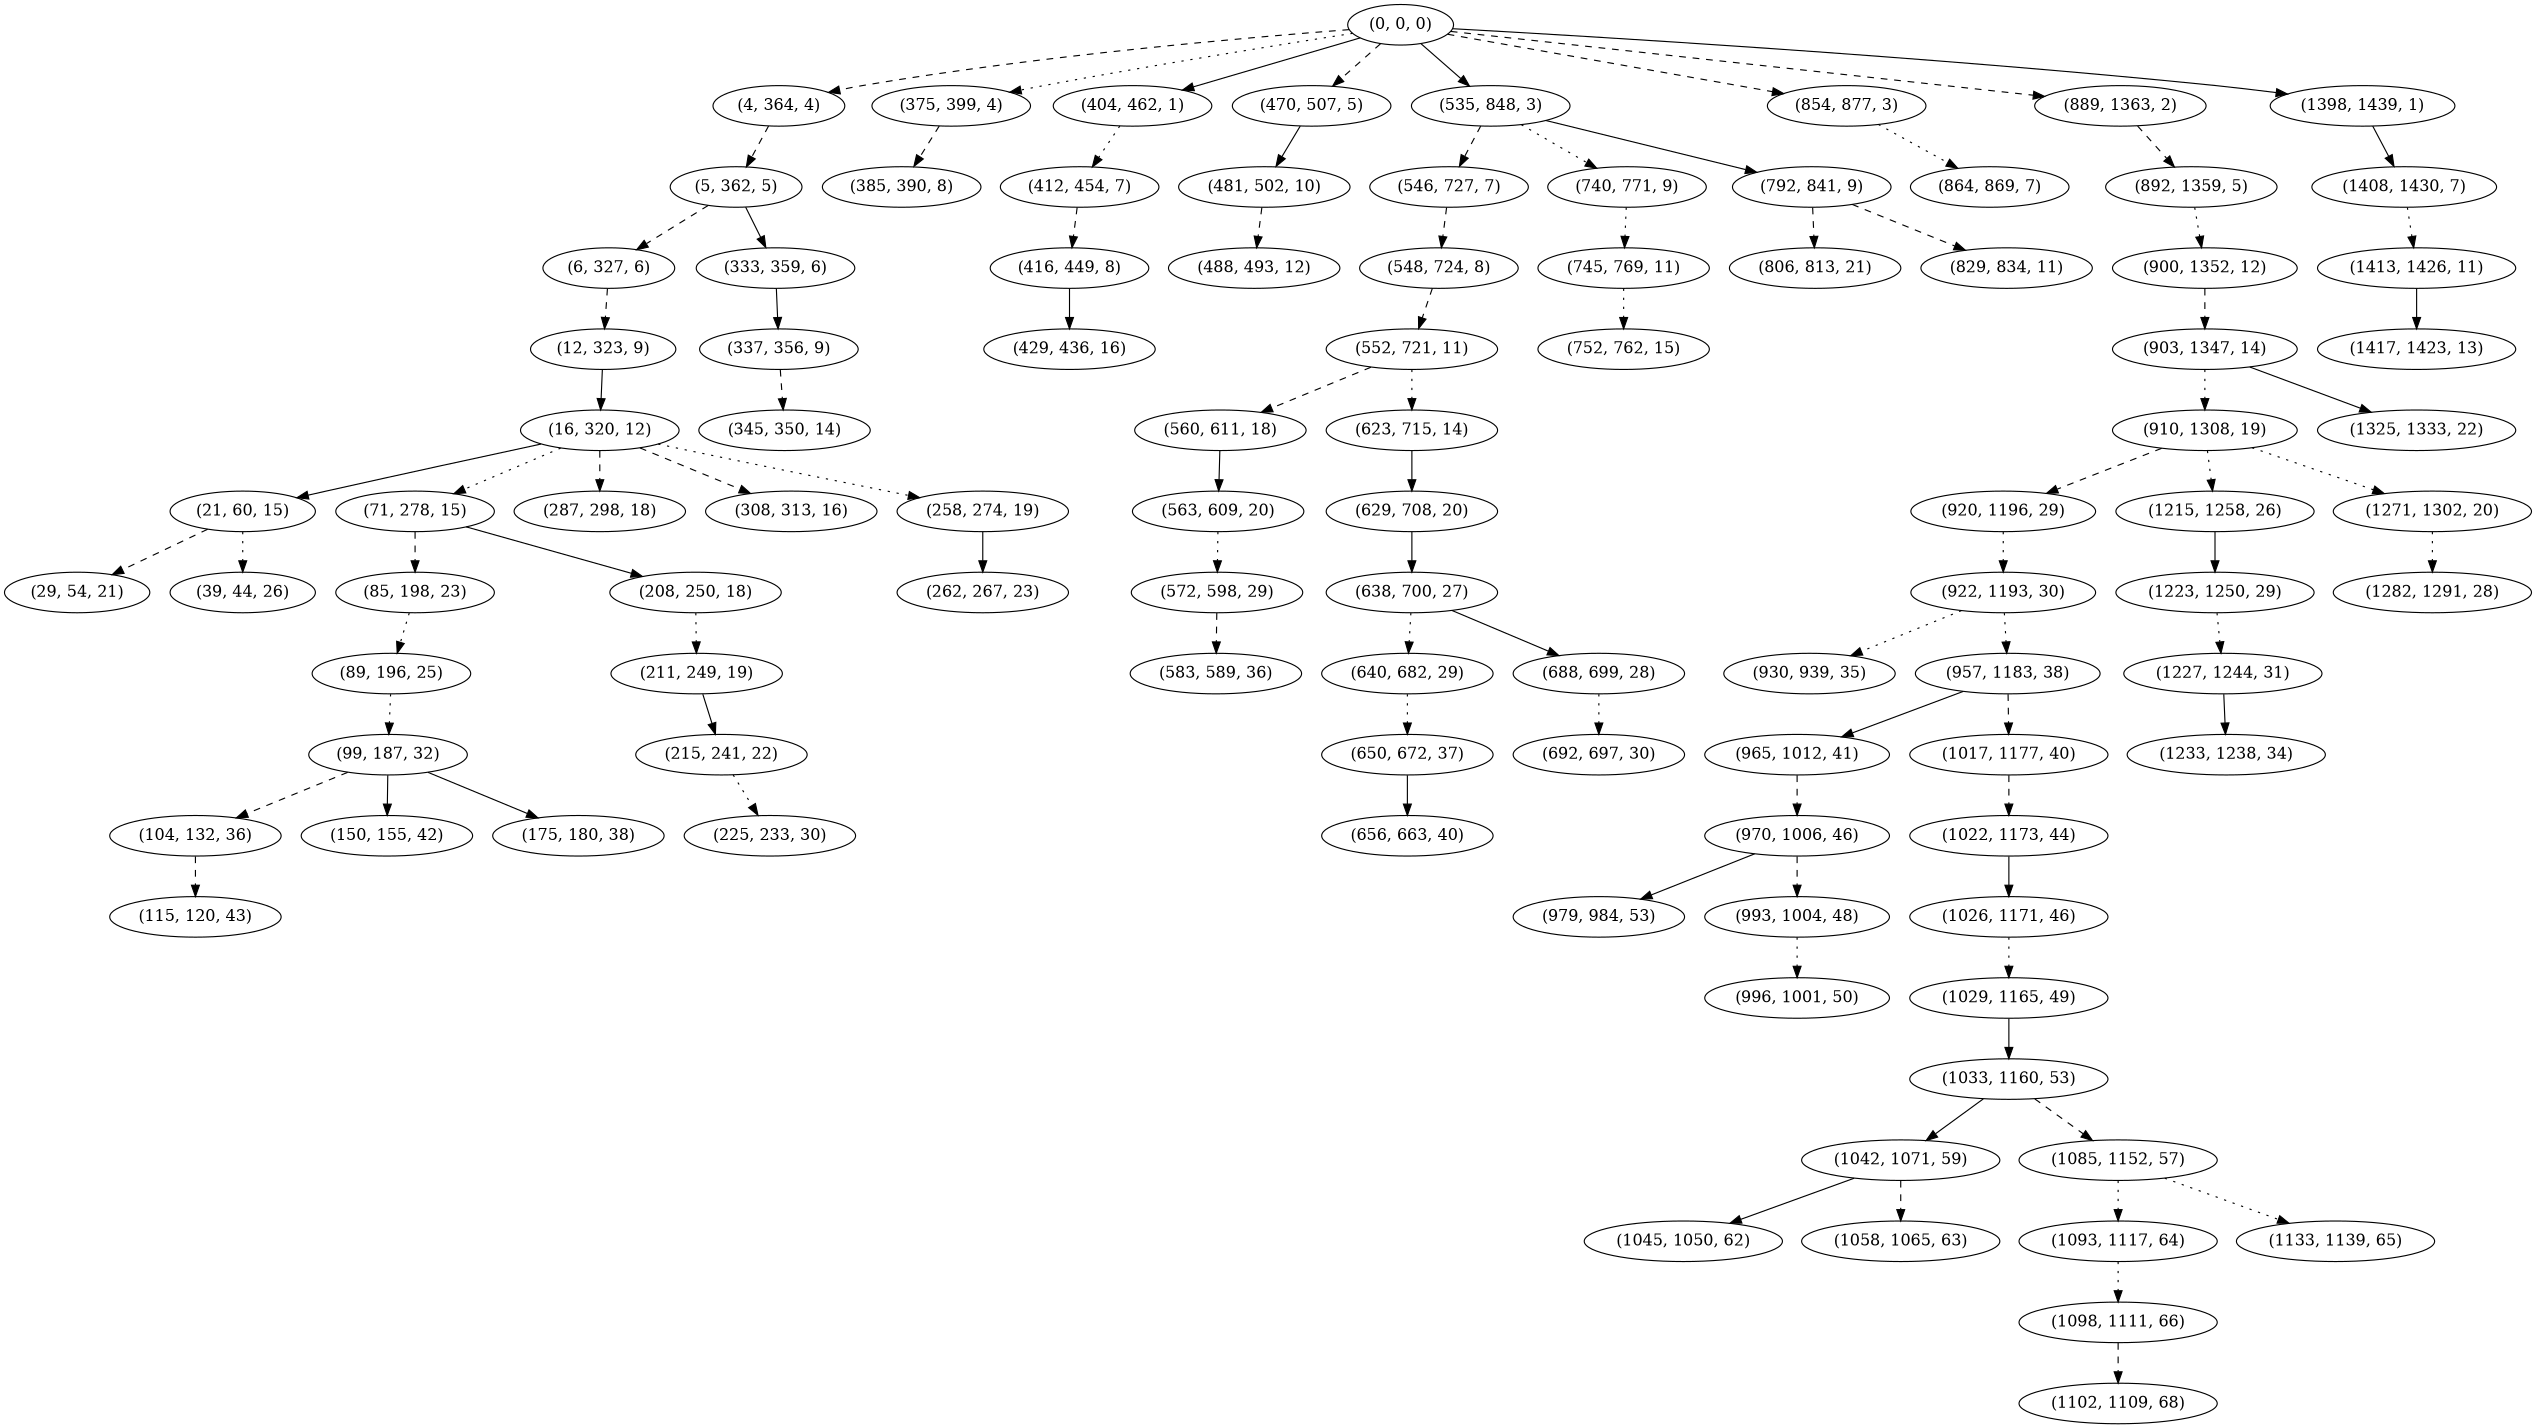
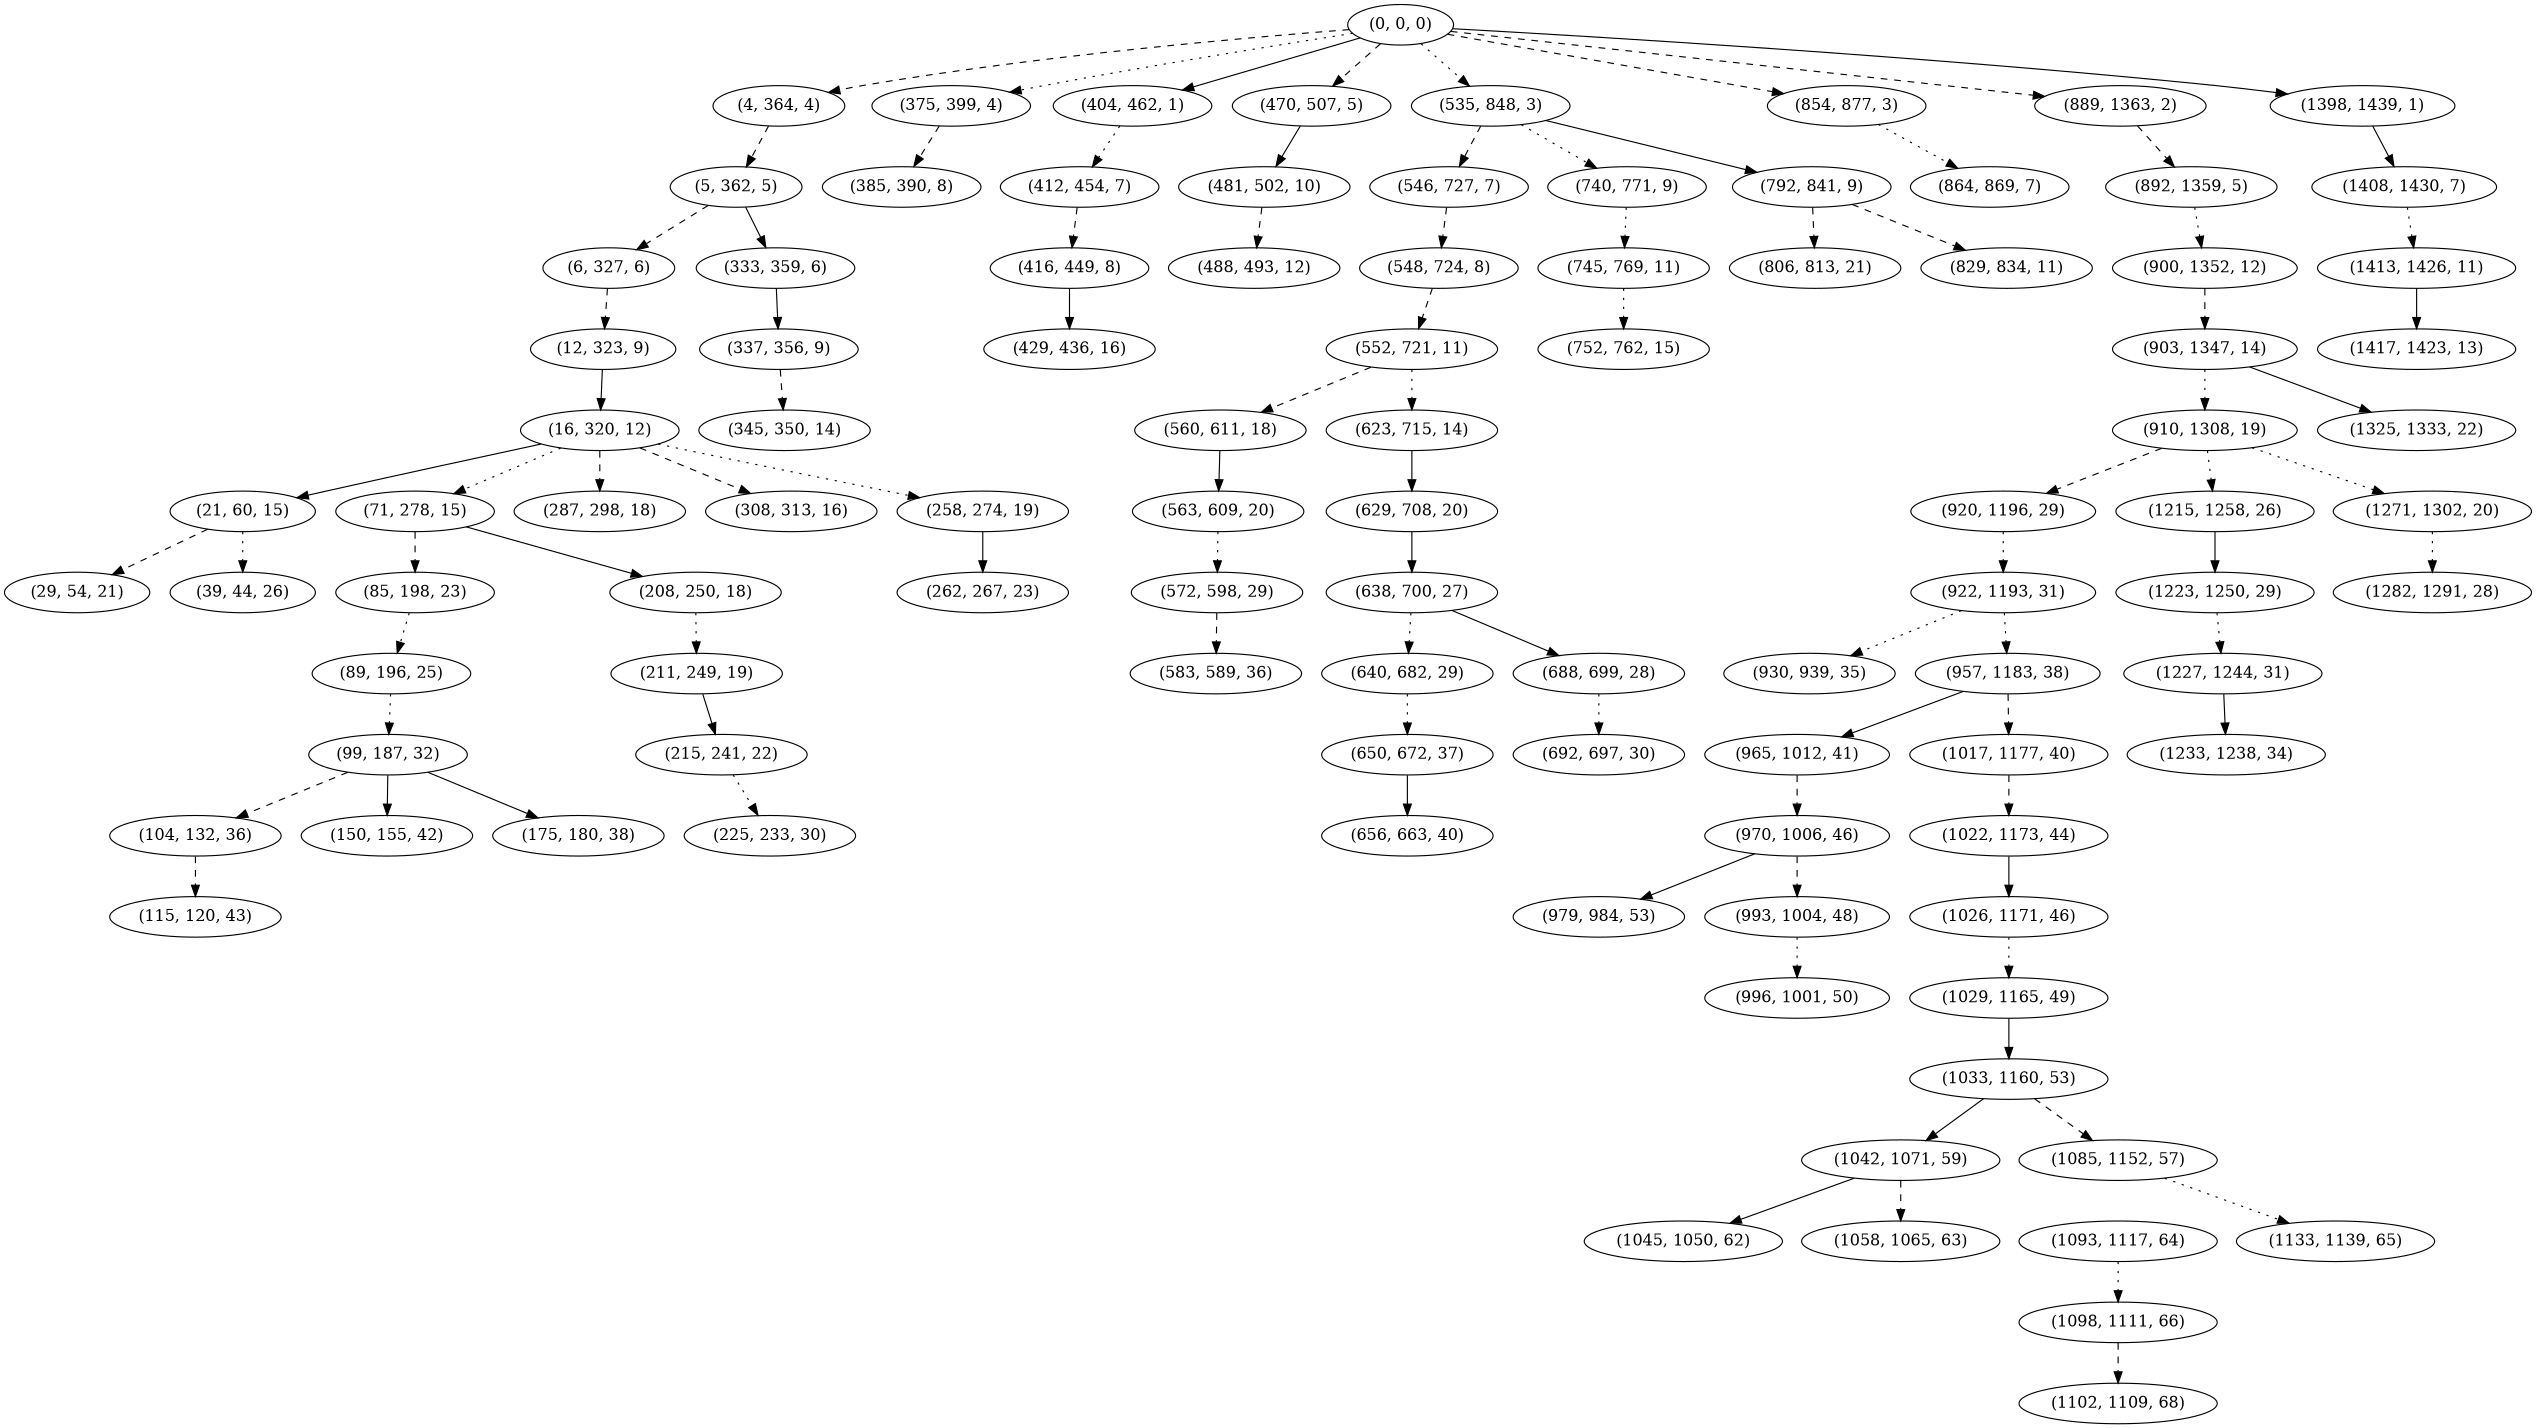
(1441, 61) -> (1441, 61)
(2003, 592) -> (2003, 592)
(2118, 1195) -> none
